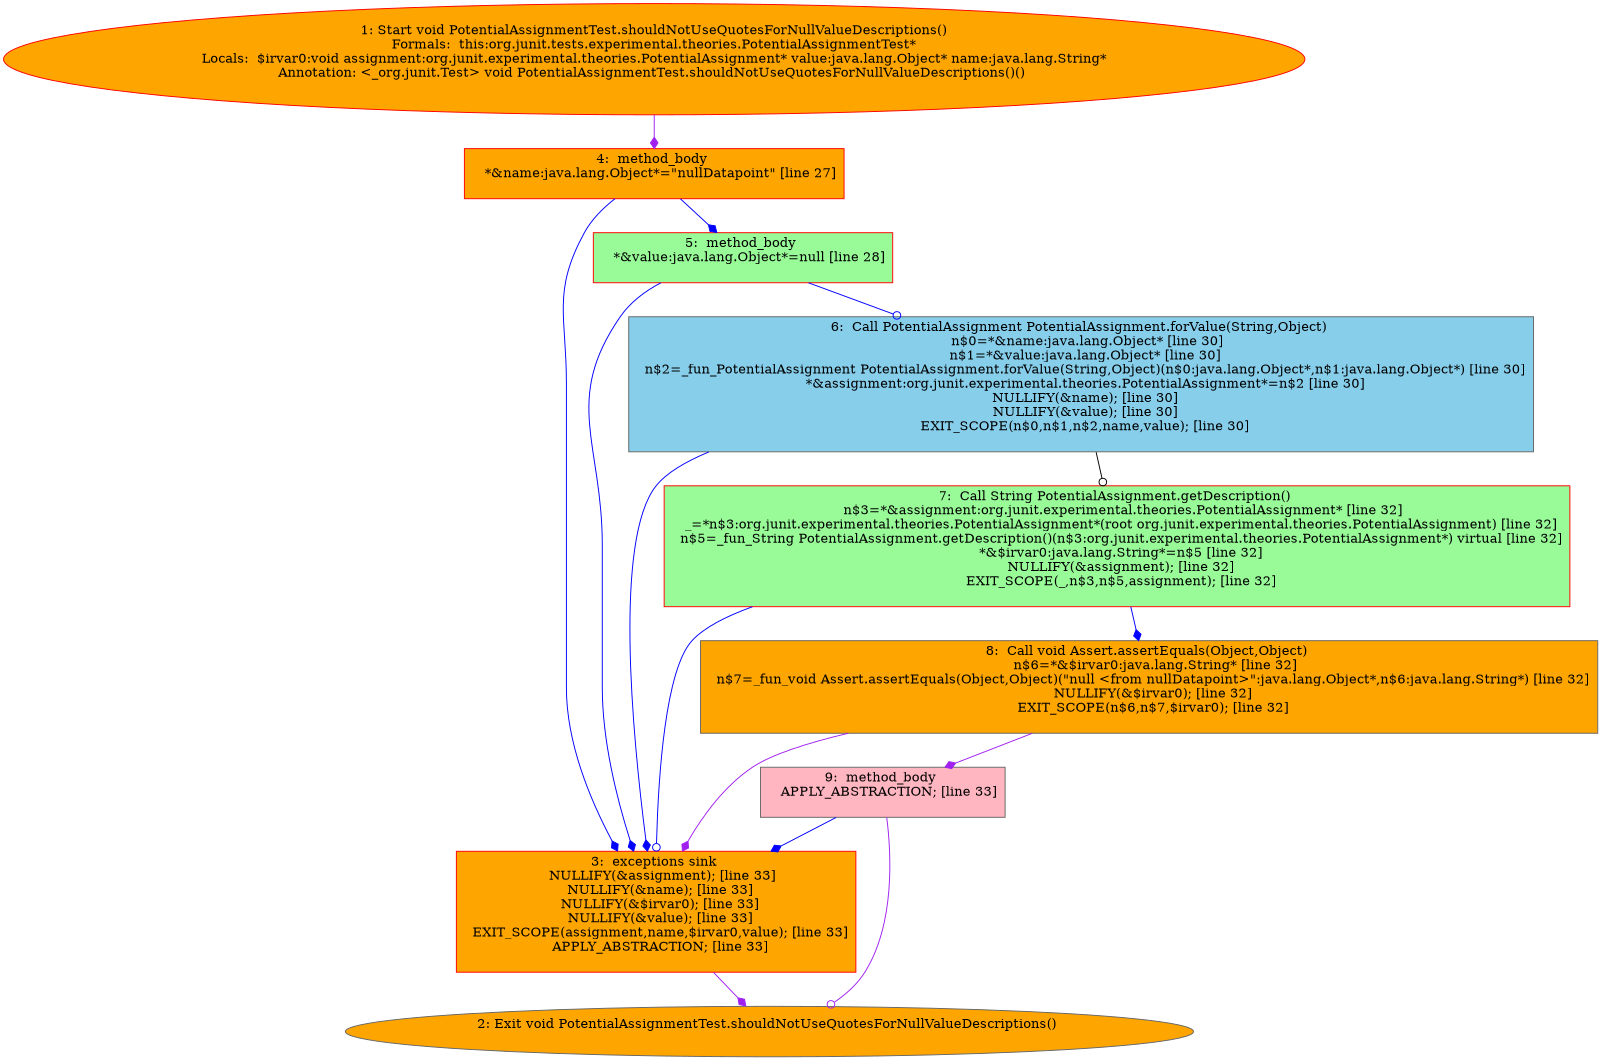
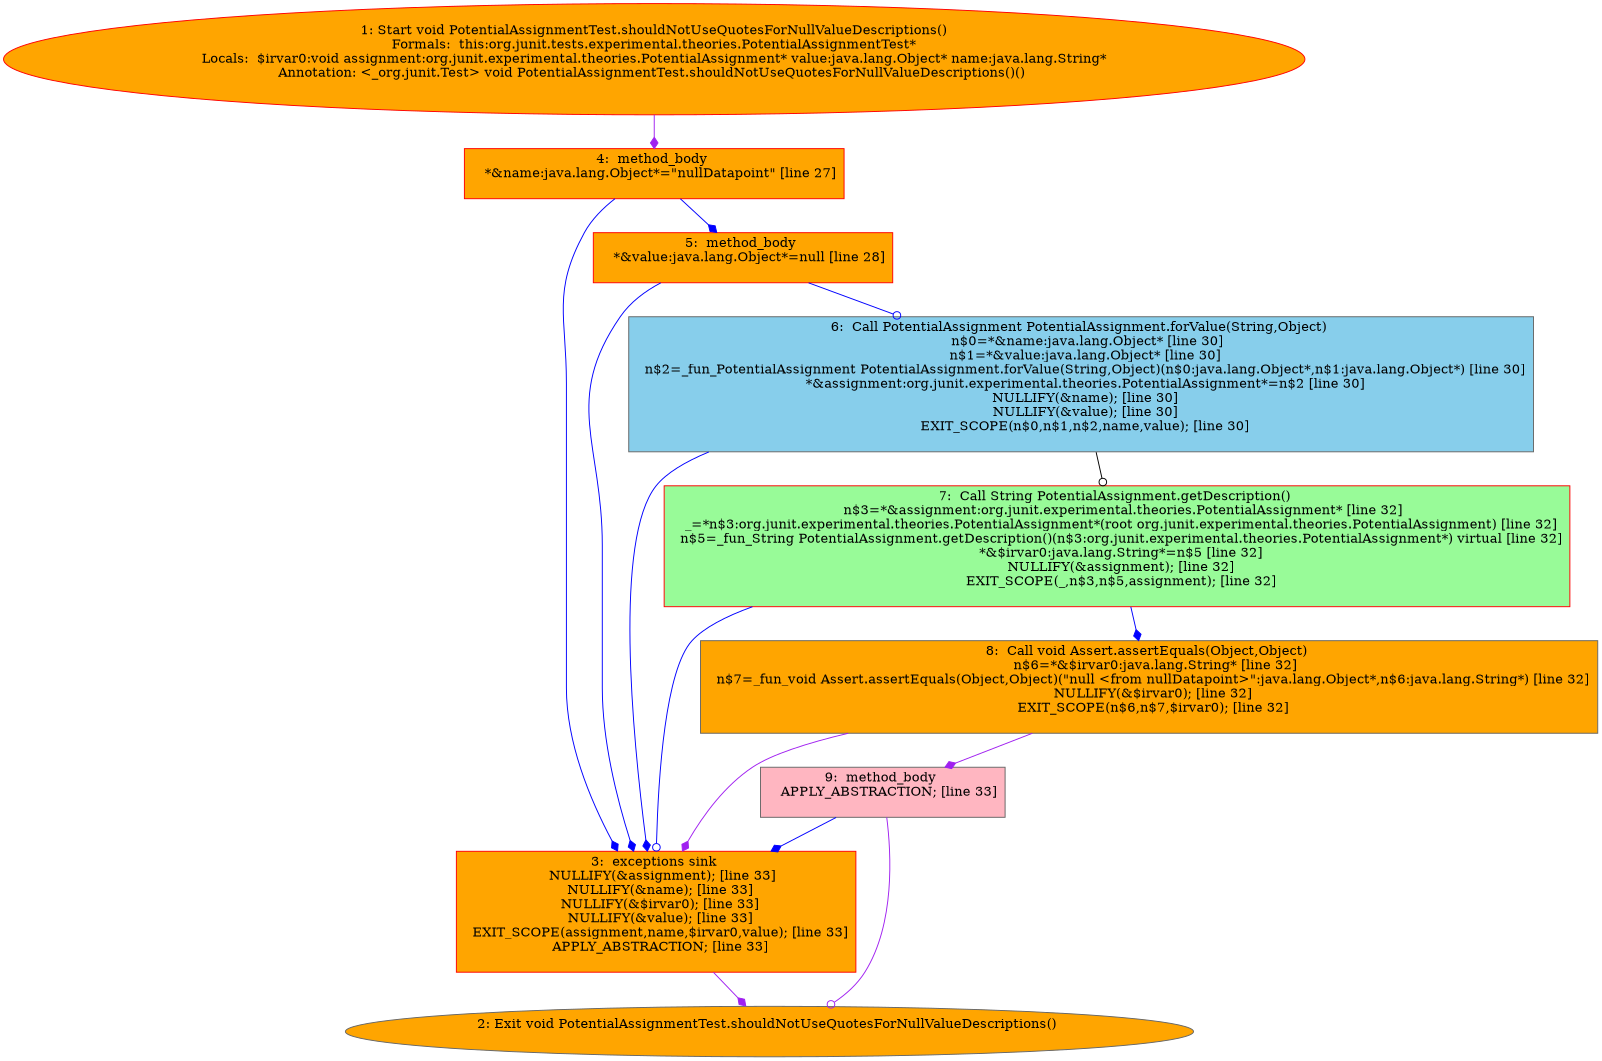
(743, 258) -> (743, 258)
